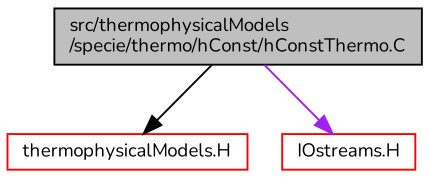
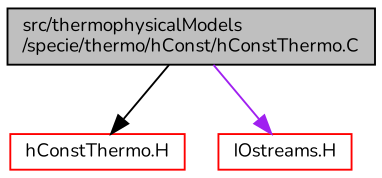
(128, 152) -> (98, 152)
